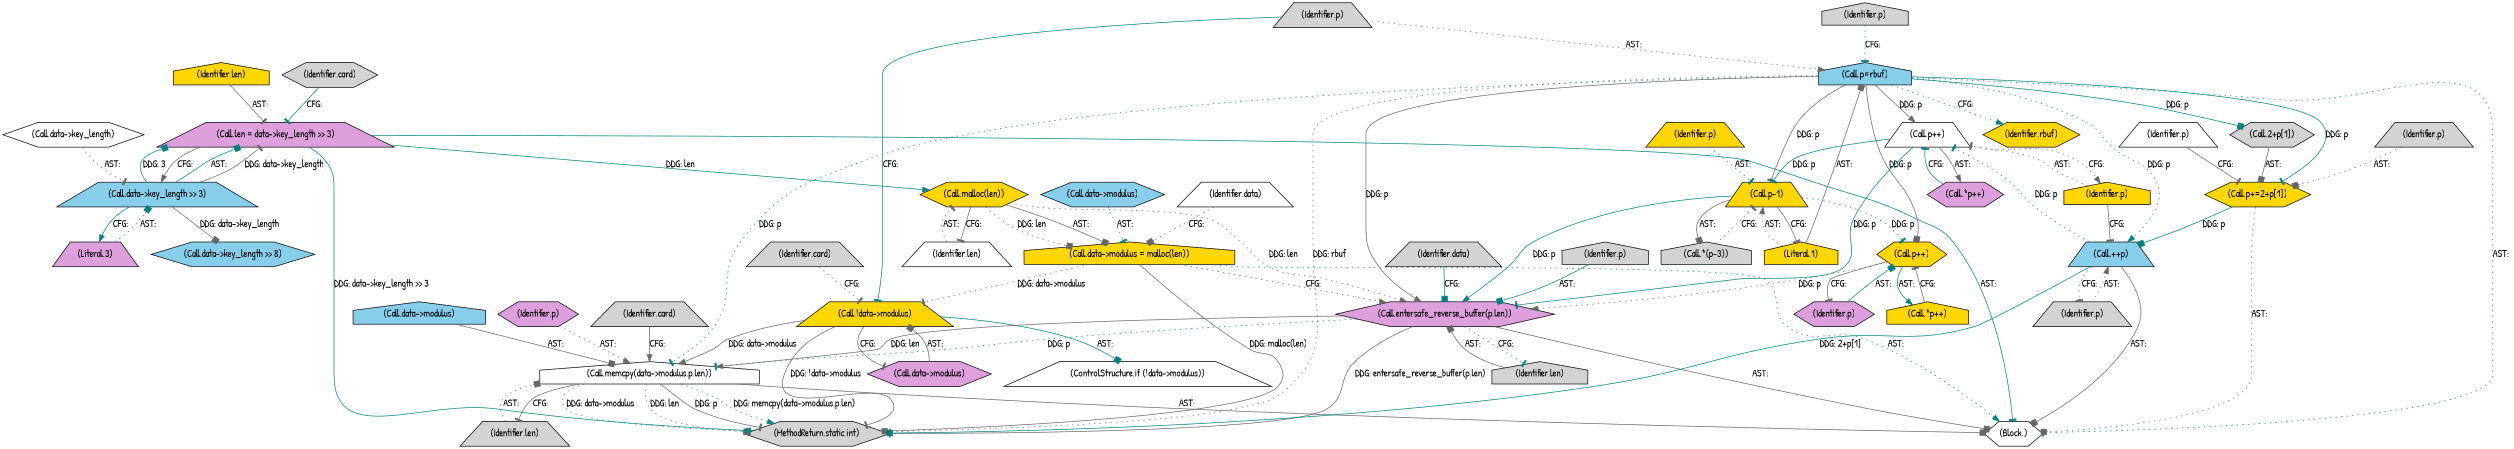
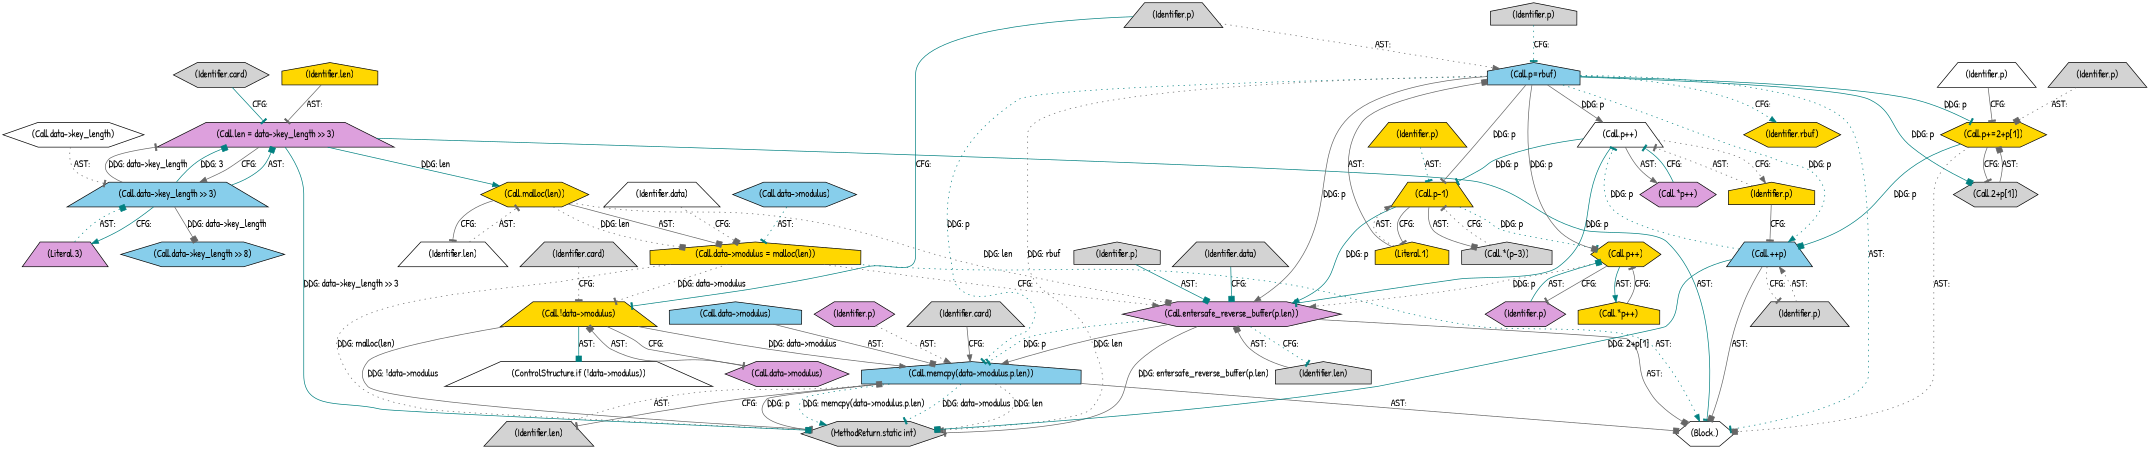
none -> (1983, 163)
(1215, 222) -> (870, 235)
(650, 374) -> (971, 374)
(1169, 413) -> (381, 398)
(409, 414) -> (411, 411)
